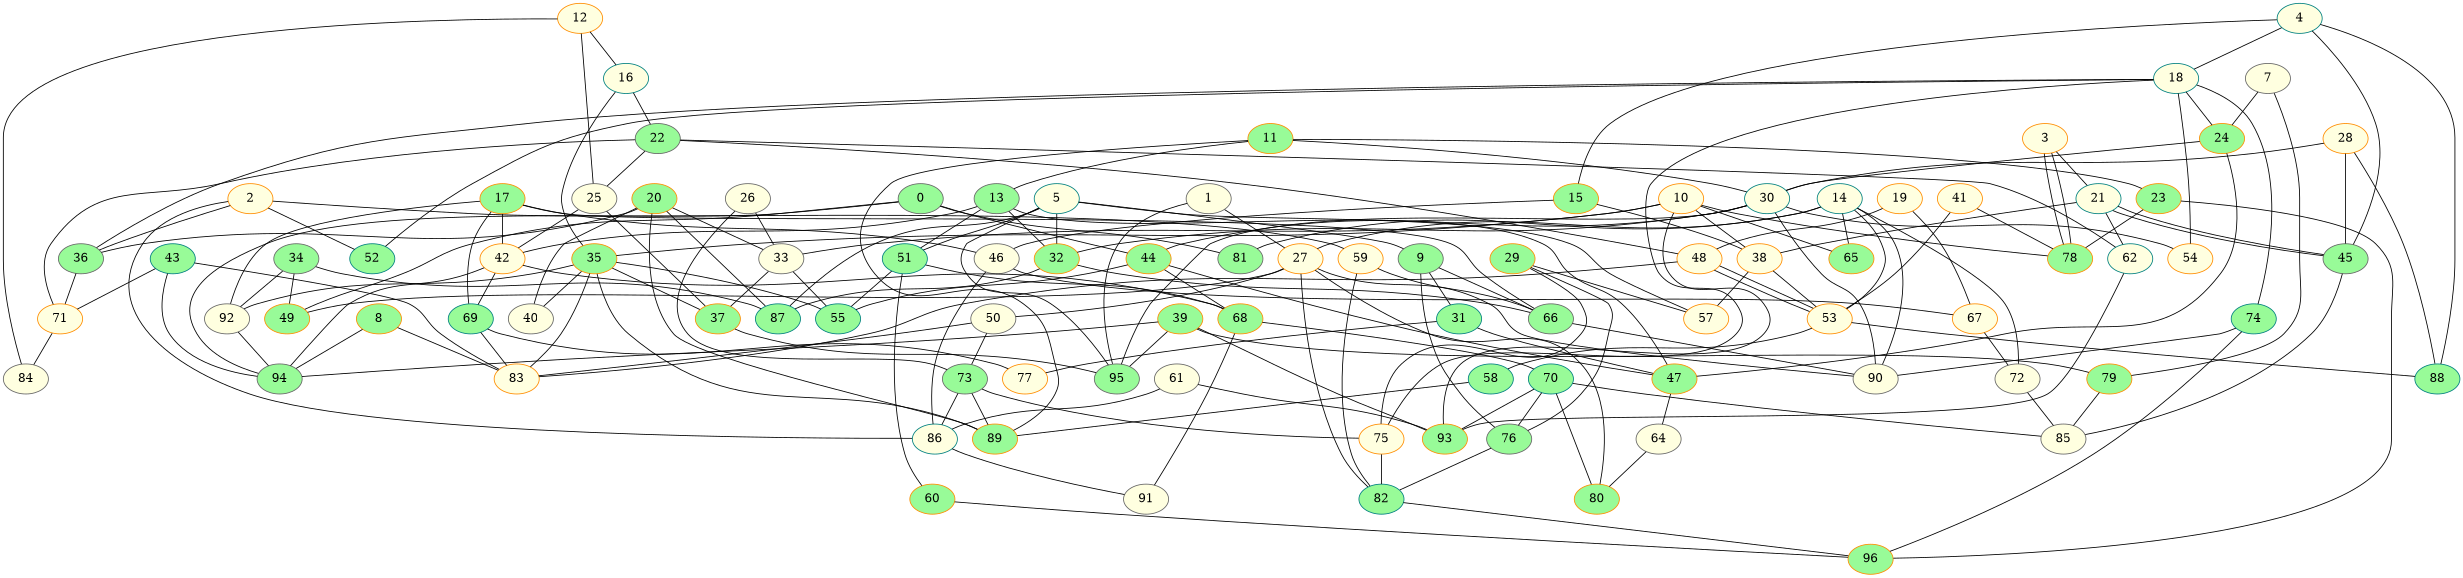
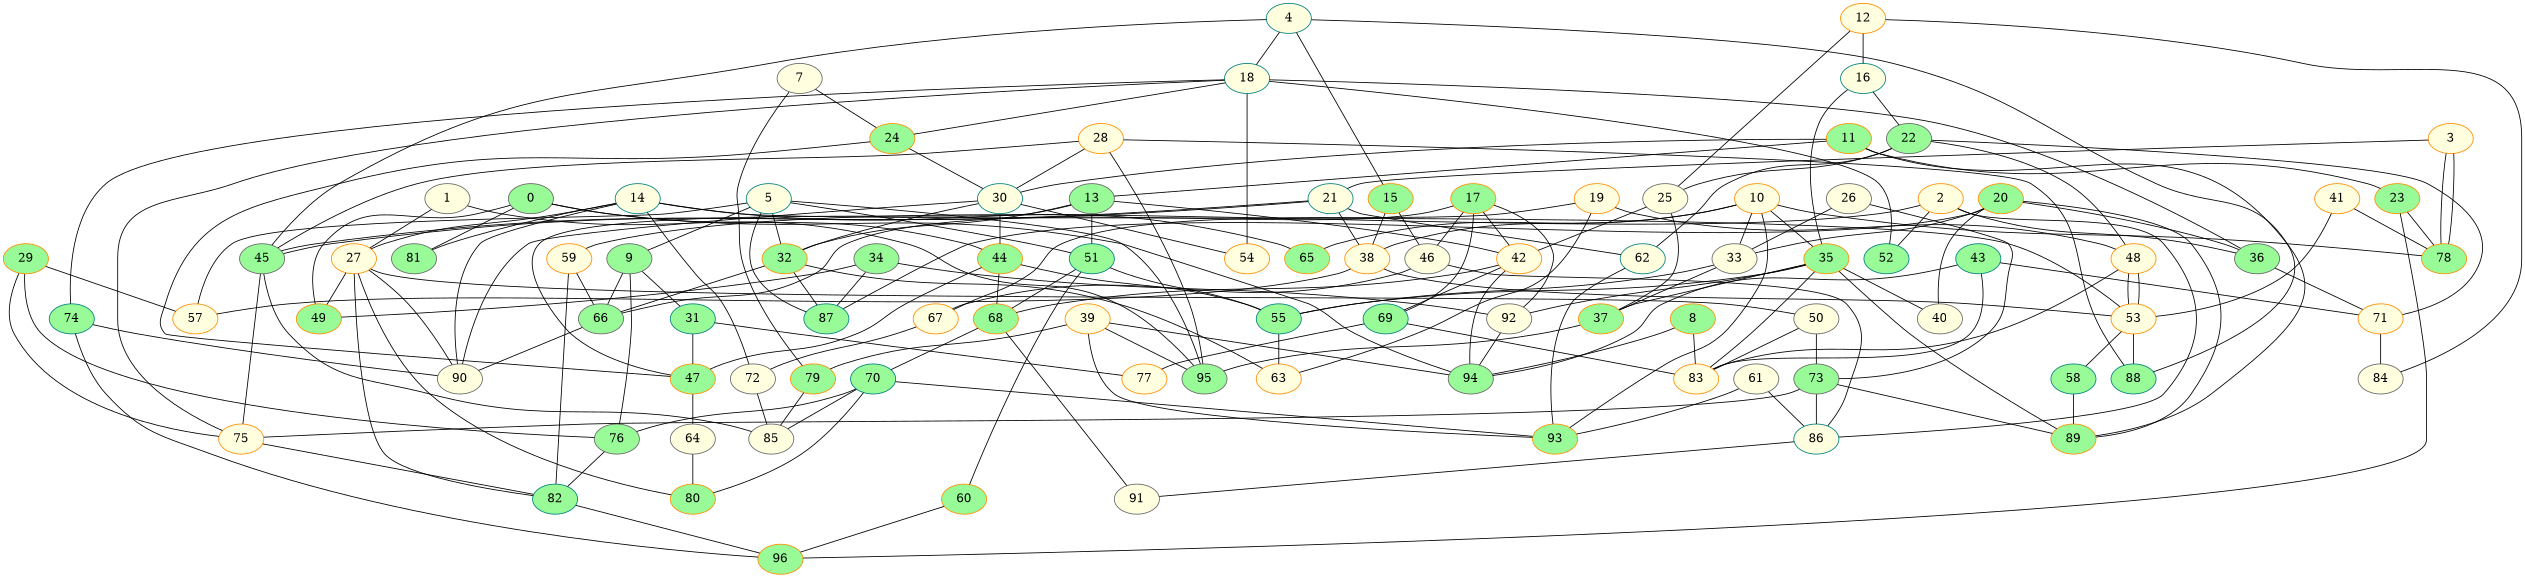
(1402, 218) -> (1165, 248)
(1180, 319) -> (1088, 319)
none -> (253, 338)
none -> (1279, 379)
